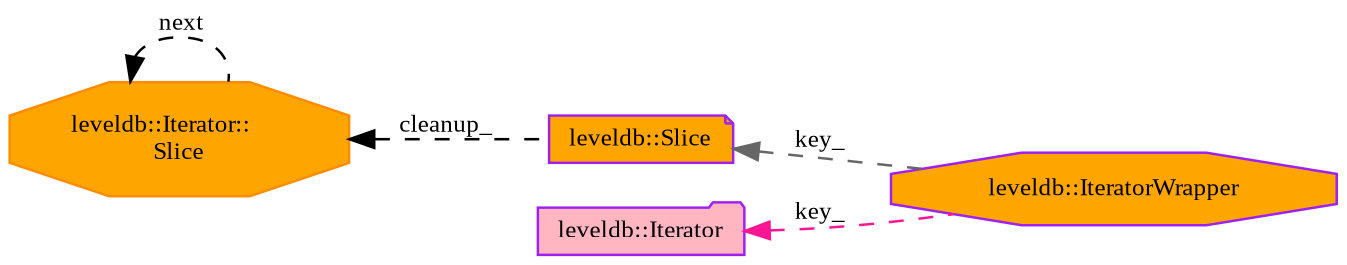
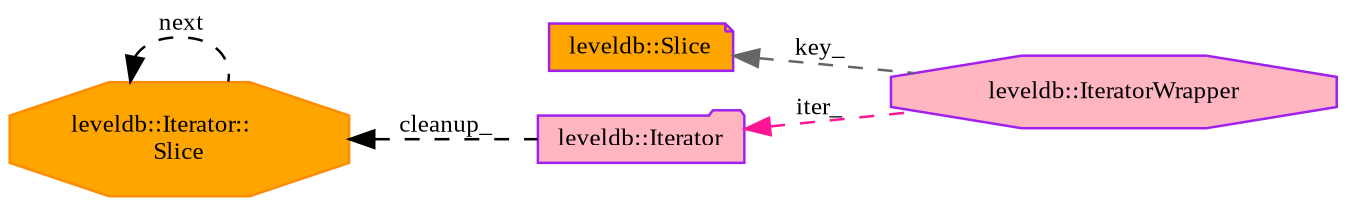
(462, 139) -> (456, 139)
(1114, 189) -> (1114, 92)
(818, 213) -> (818, 108)
